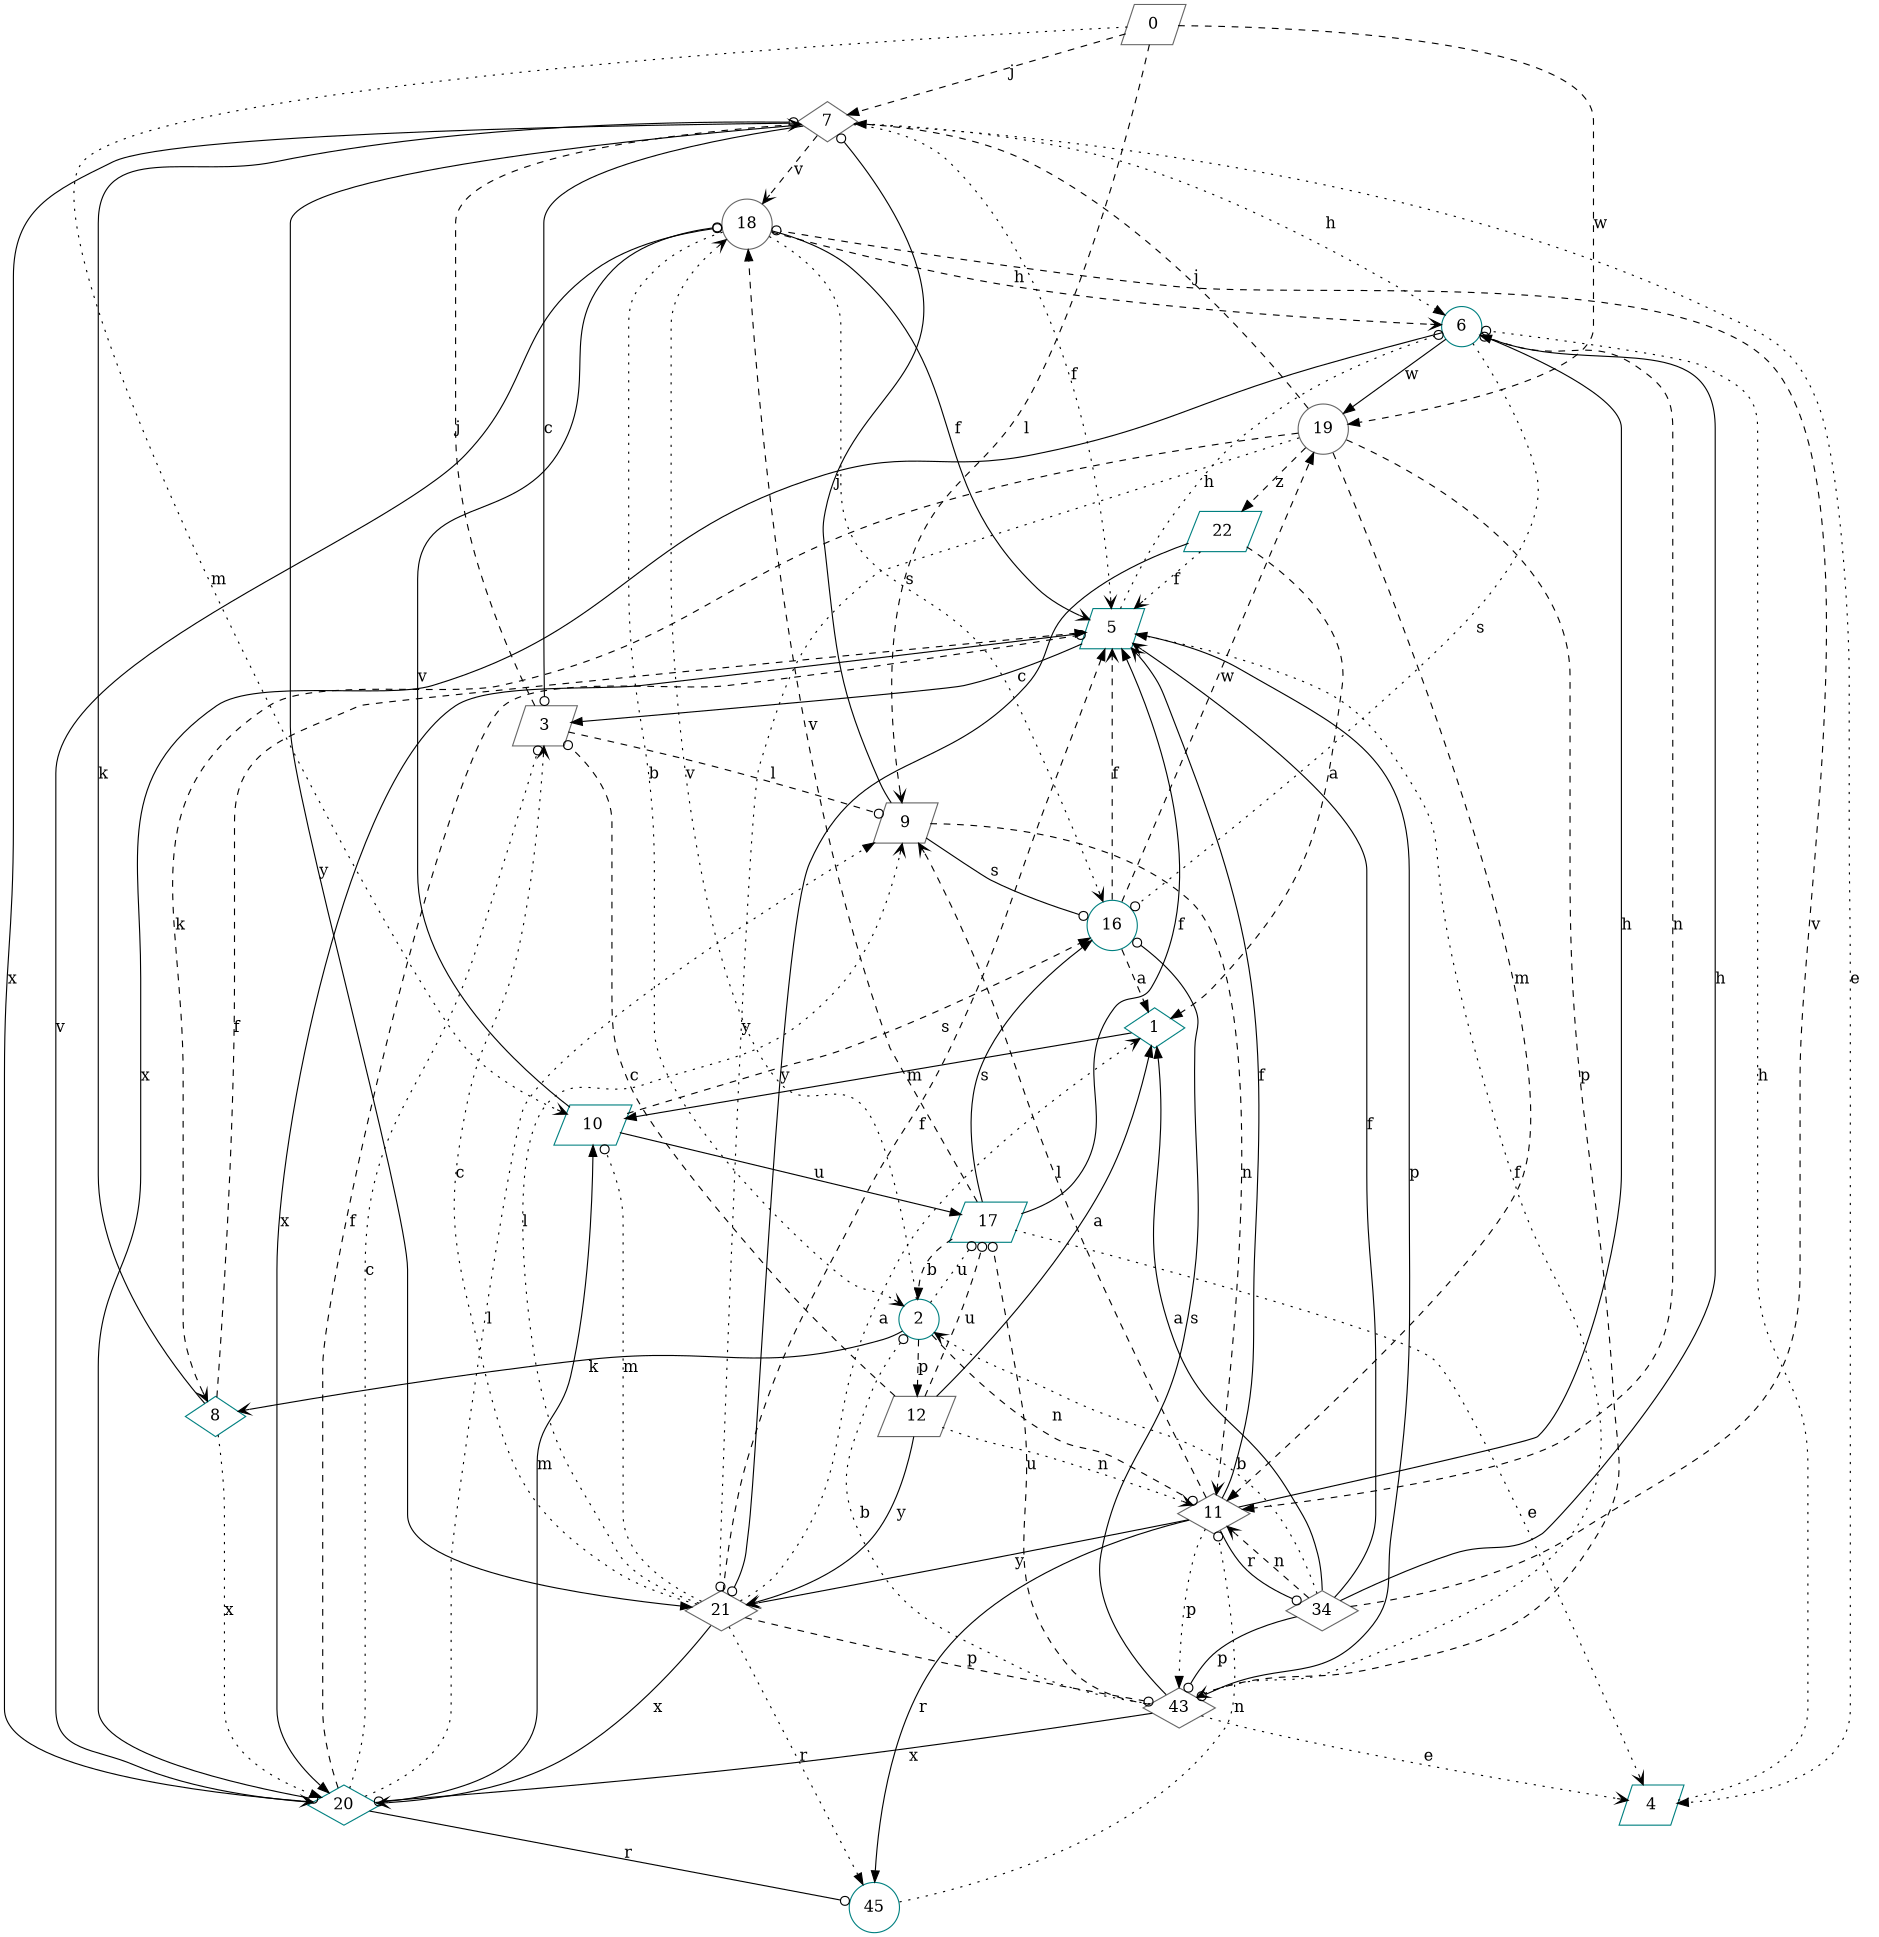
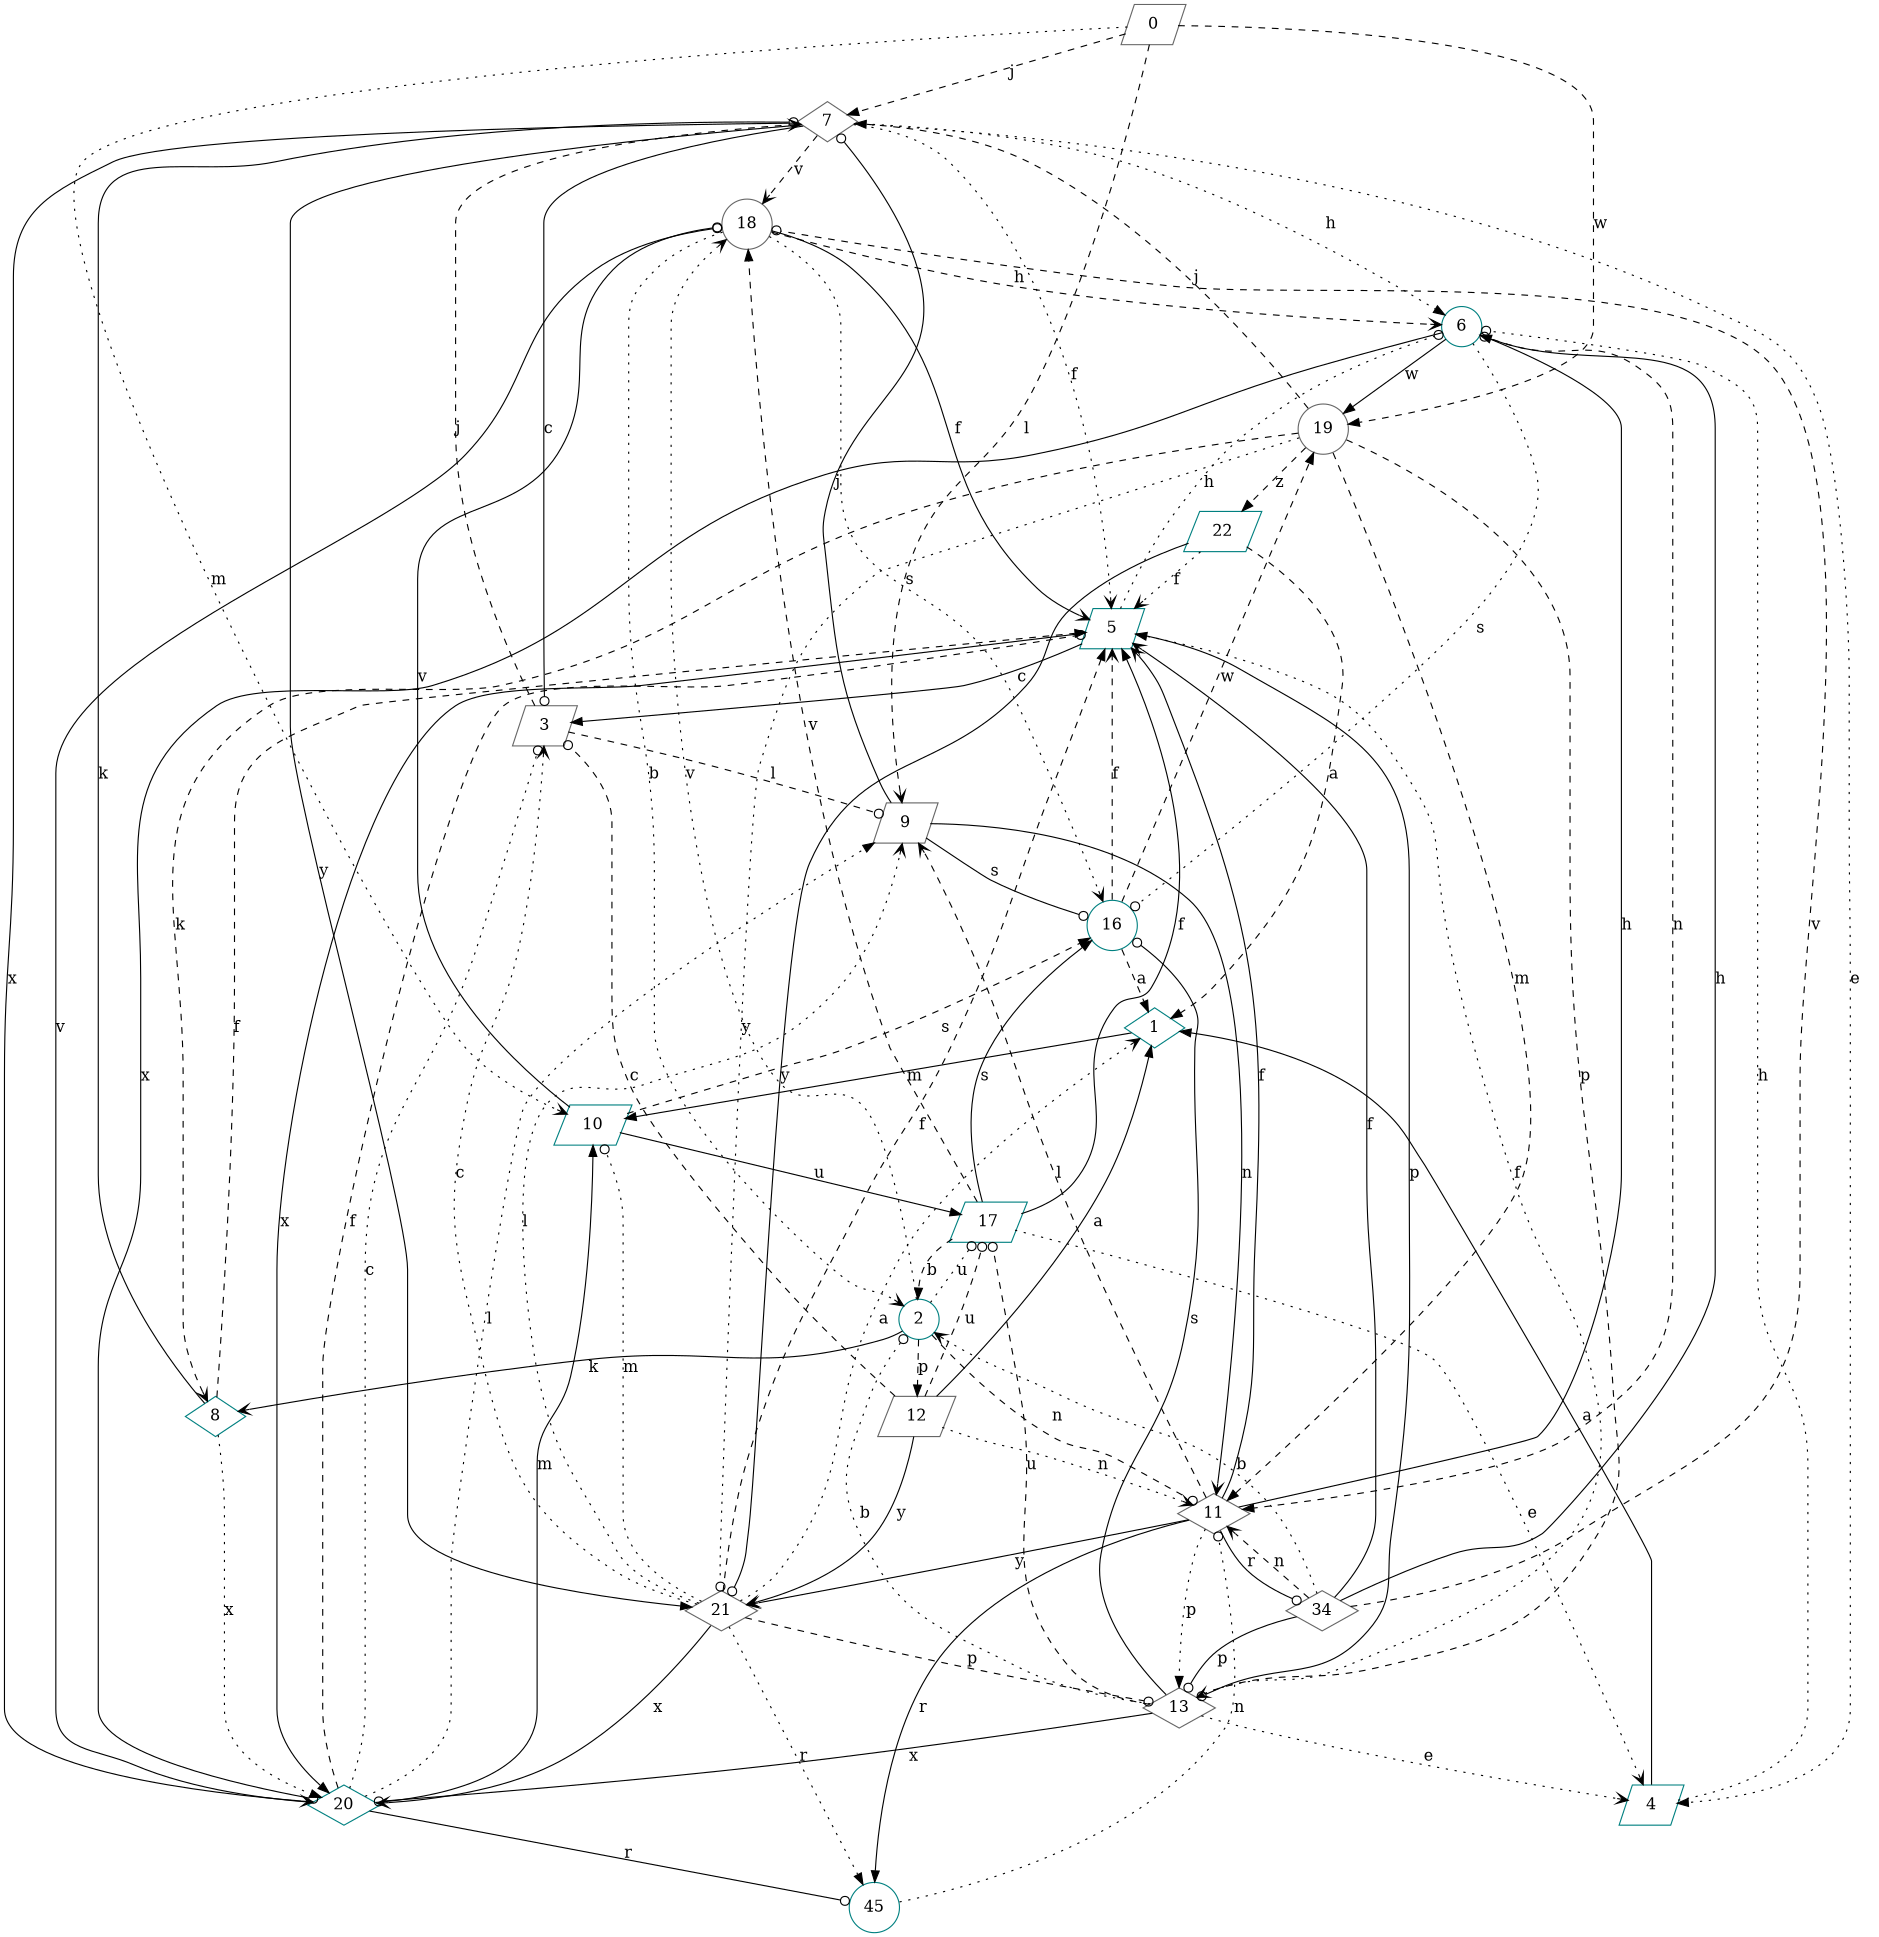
(1236, 1050) -> (1236, 1050)
(1171, 1332) -> (1526, 1338)
(1179, 1708) -> (1179, 1708)
